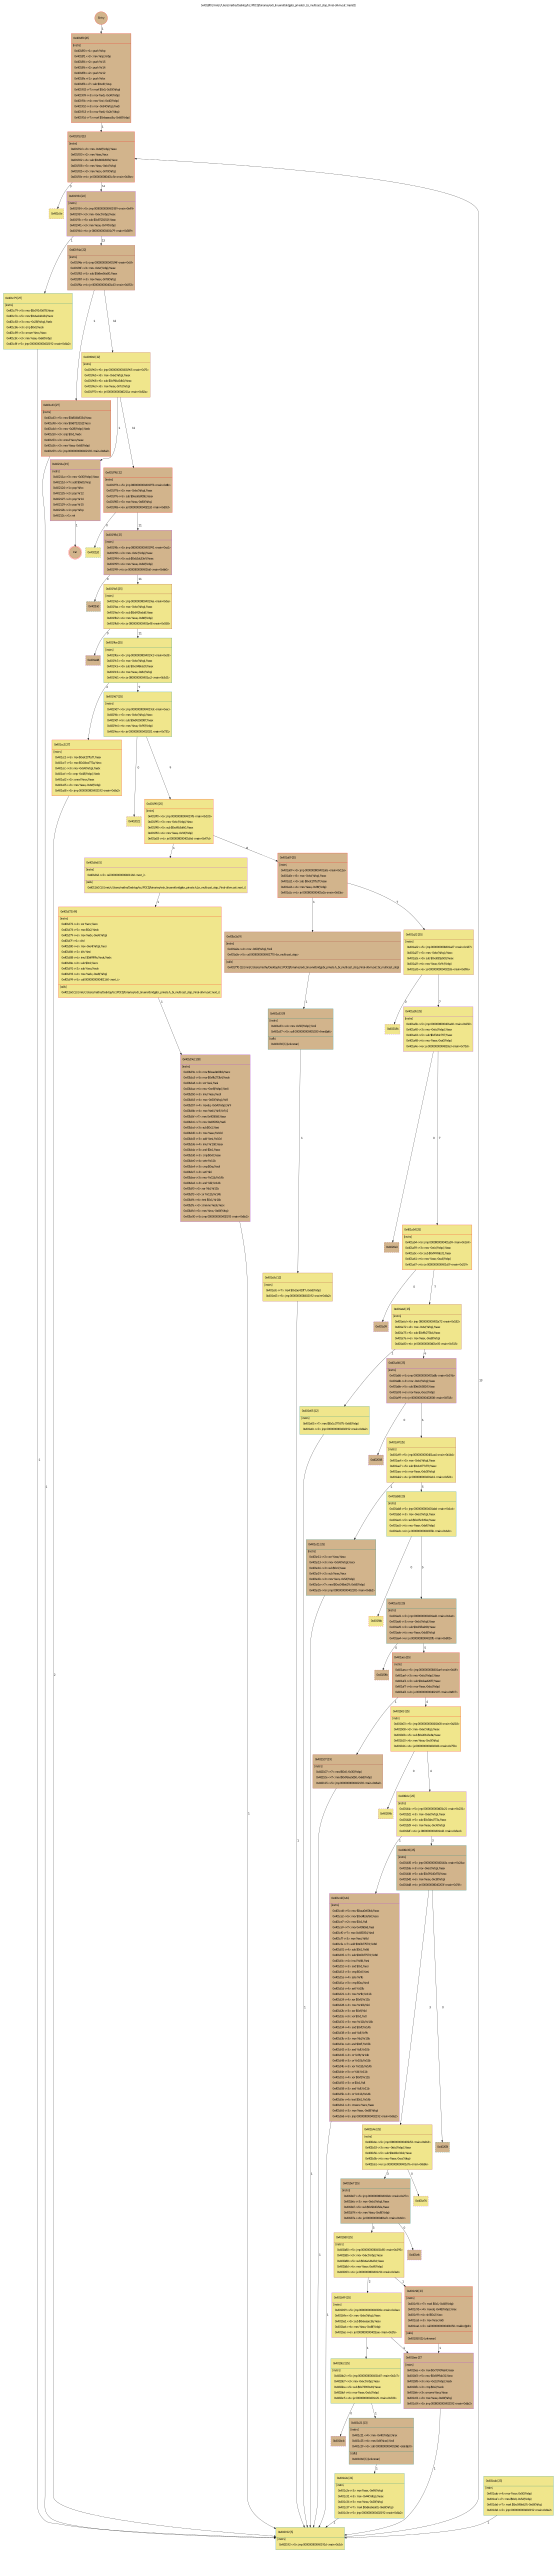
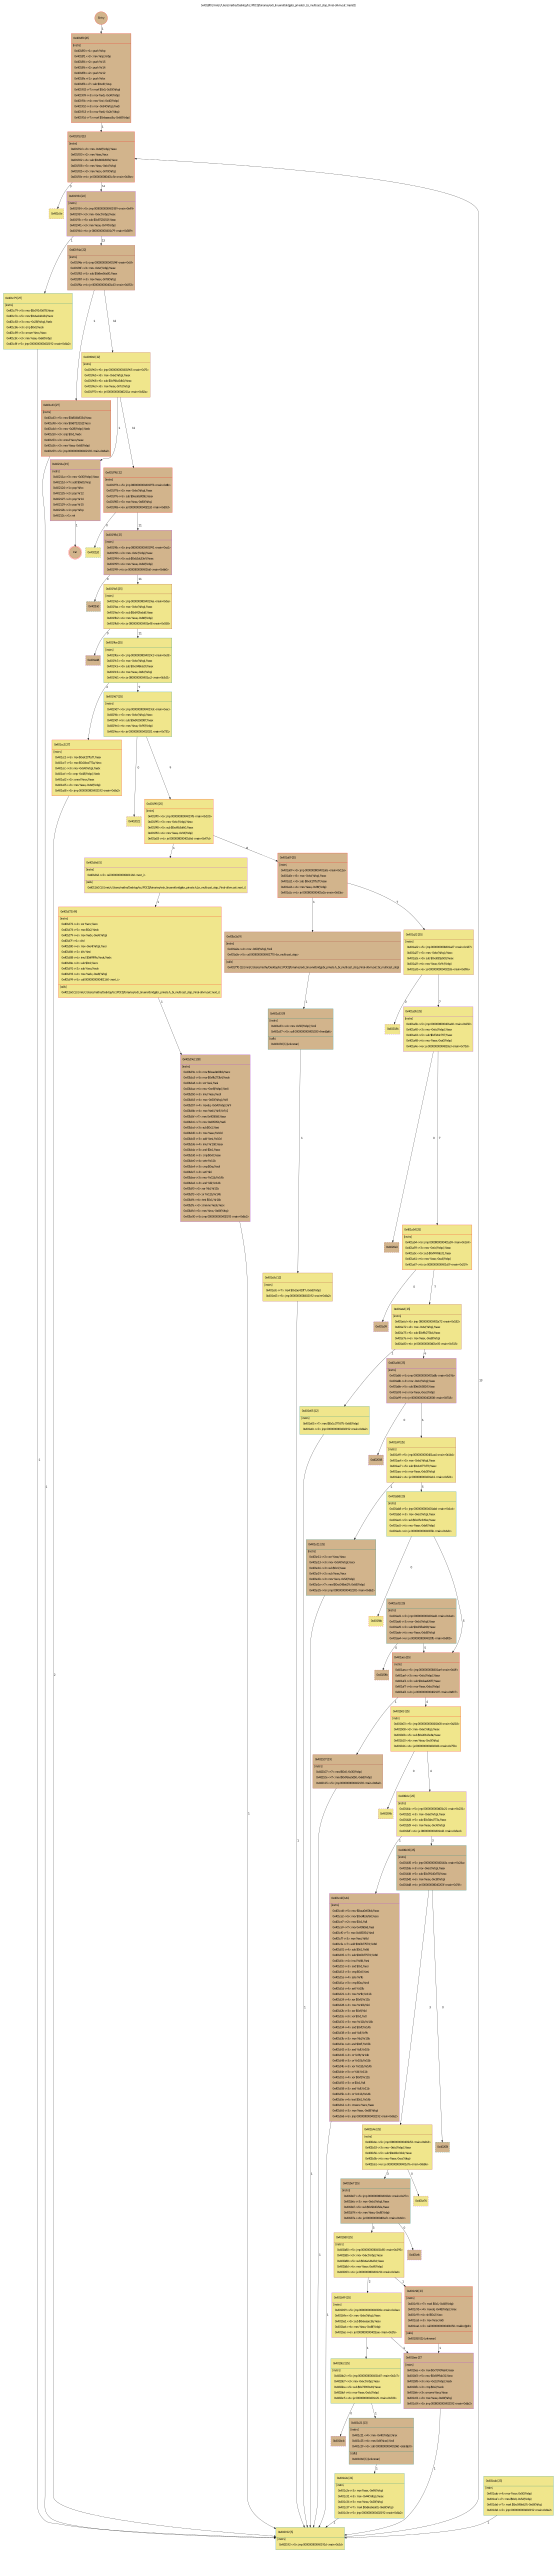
(421, 1567) -> (456, 1593)
